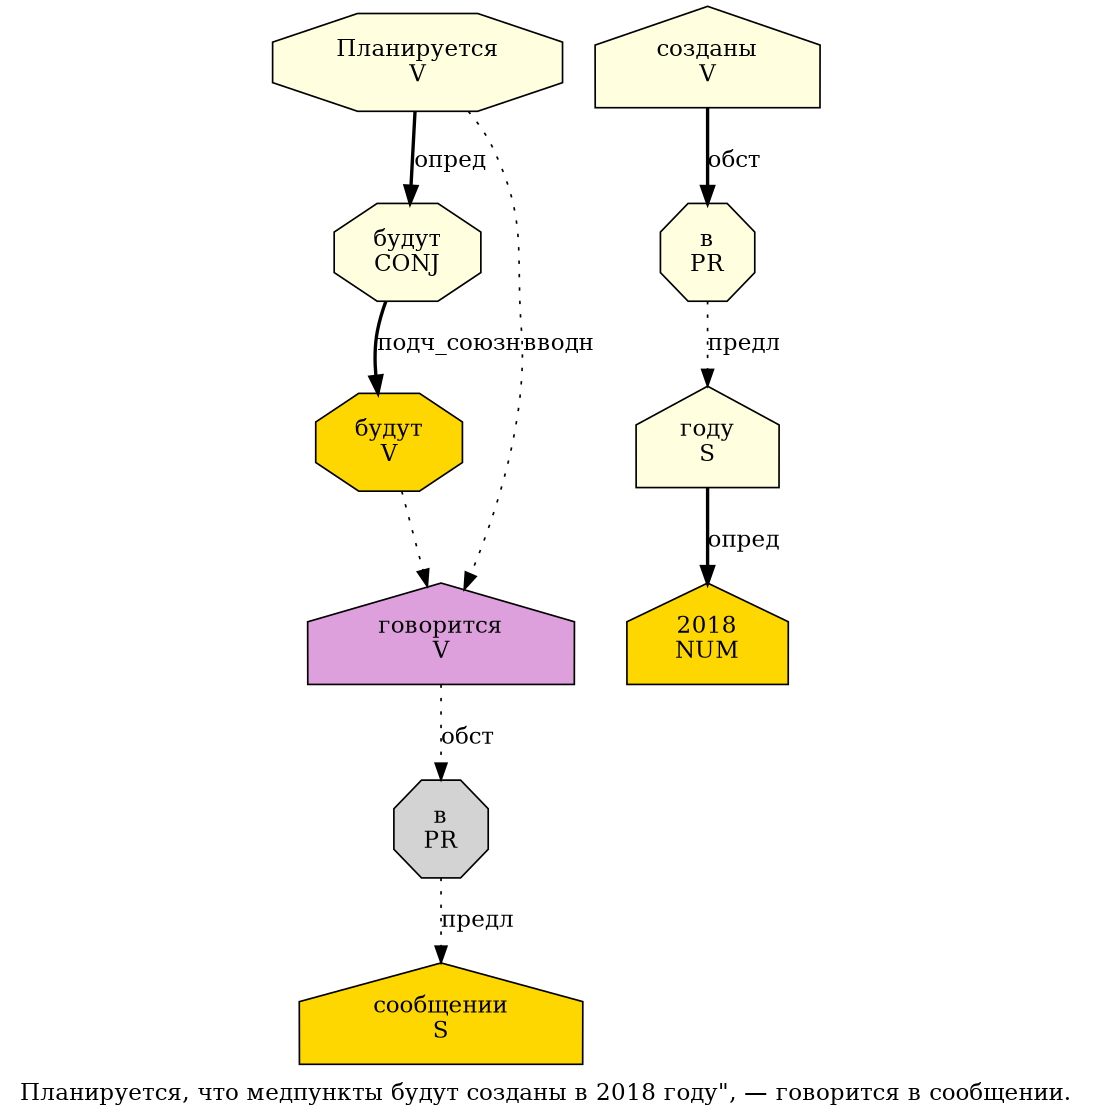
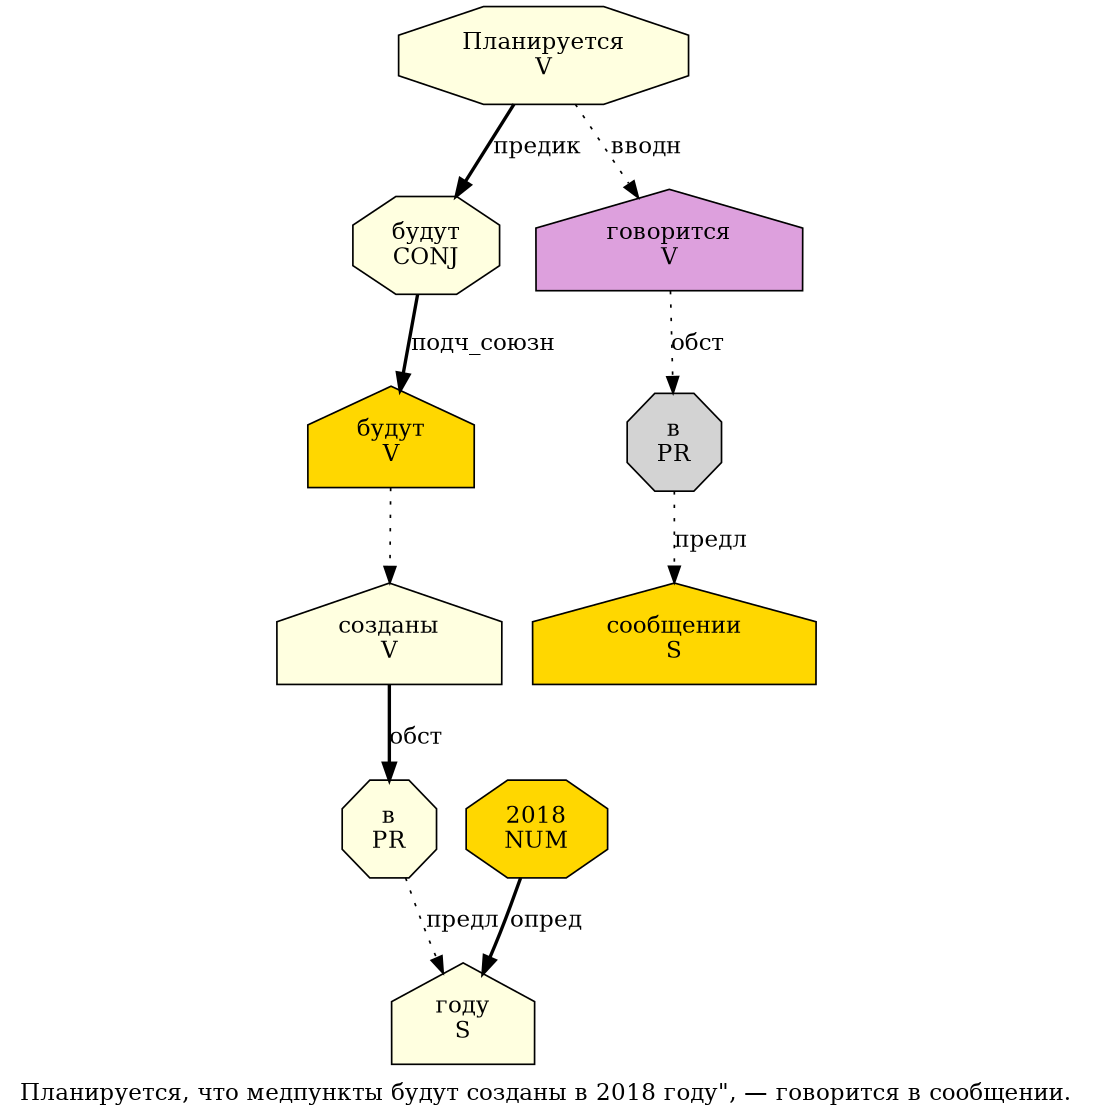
(450, 161) -> (538, 147)
(389, 442) -> (391, 442)
(708, 527) -> (506, 918)
(412, 531) -> (390, 527)
(708, 639) -> (537, 829)
